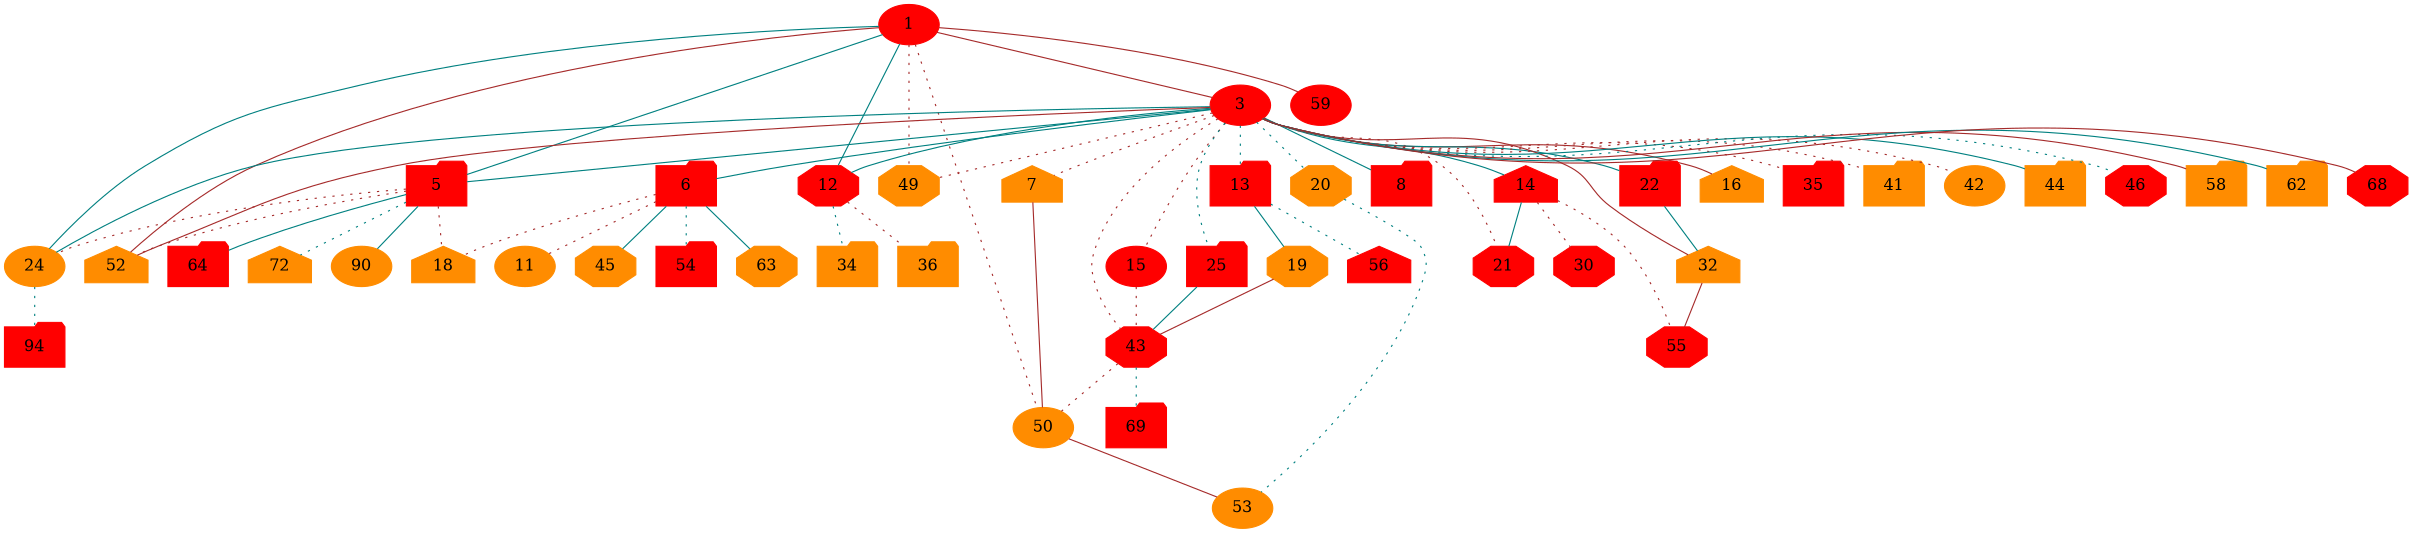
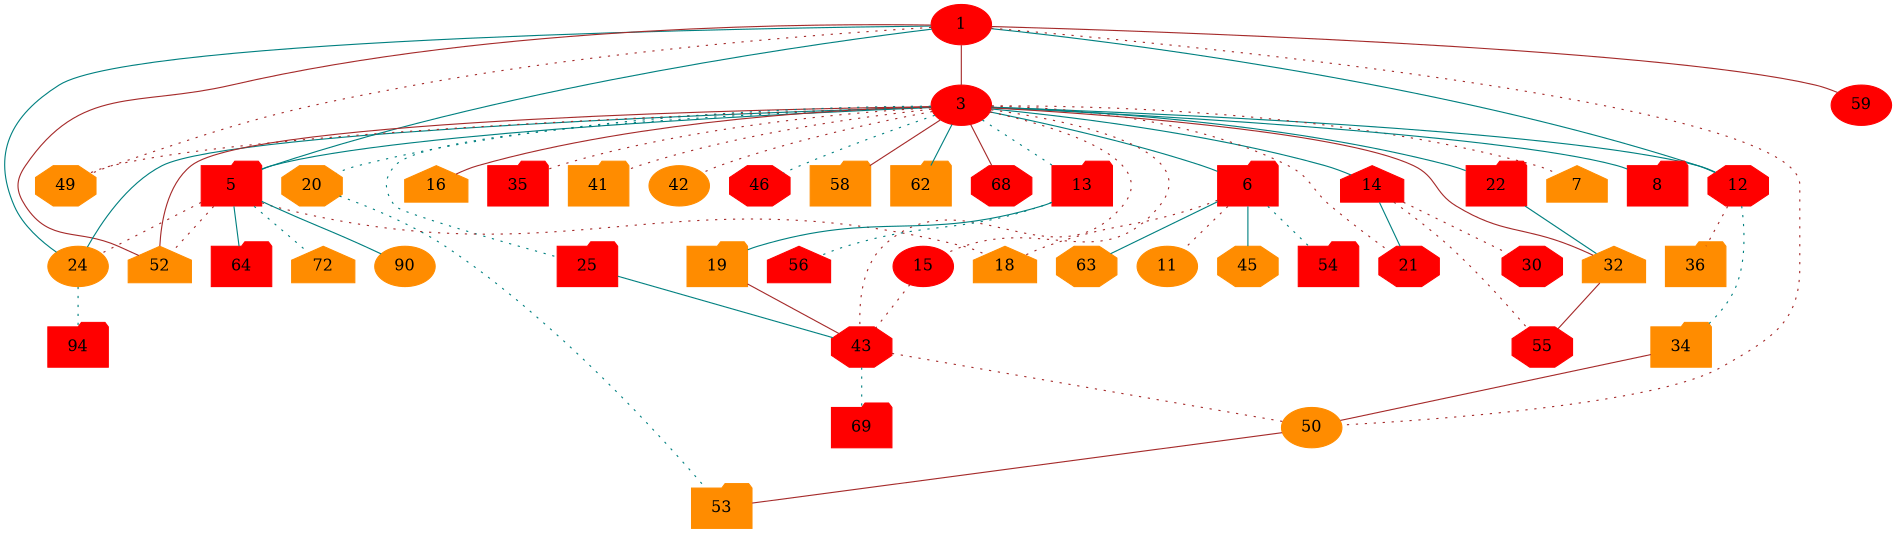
(2055, 186) -> none
(1297, 266) -> (717, 266)
(1038, 305) -> (1496, 387)
(1243, 508) -> (722, 508)
